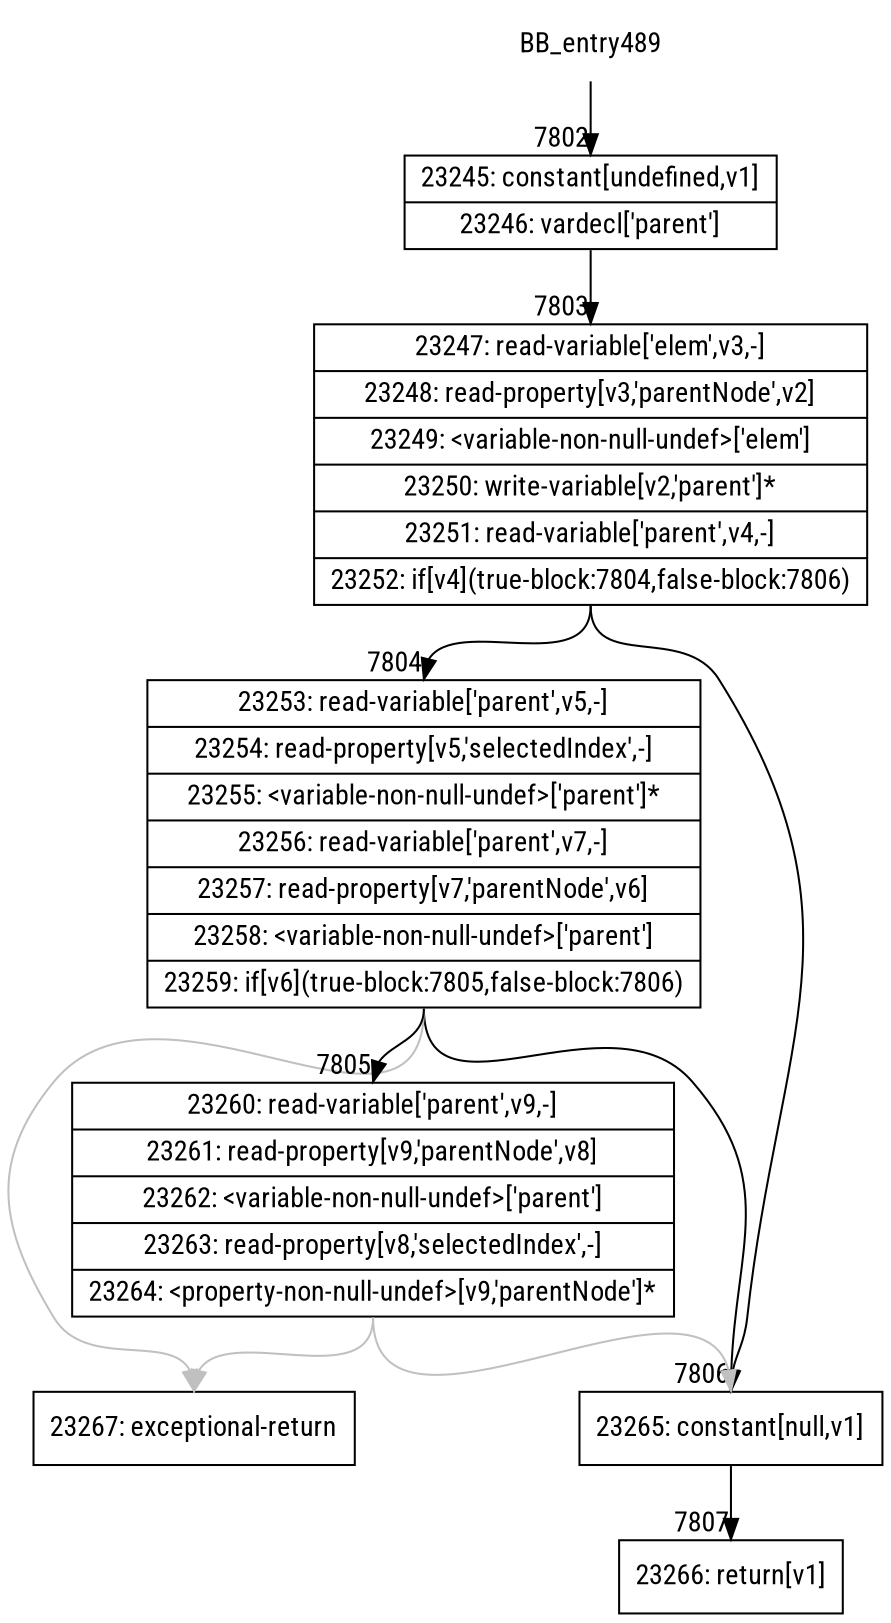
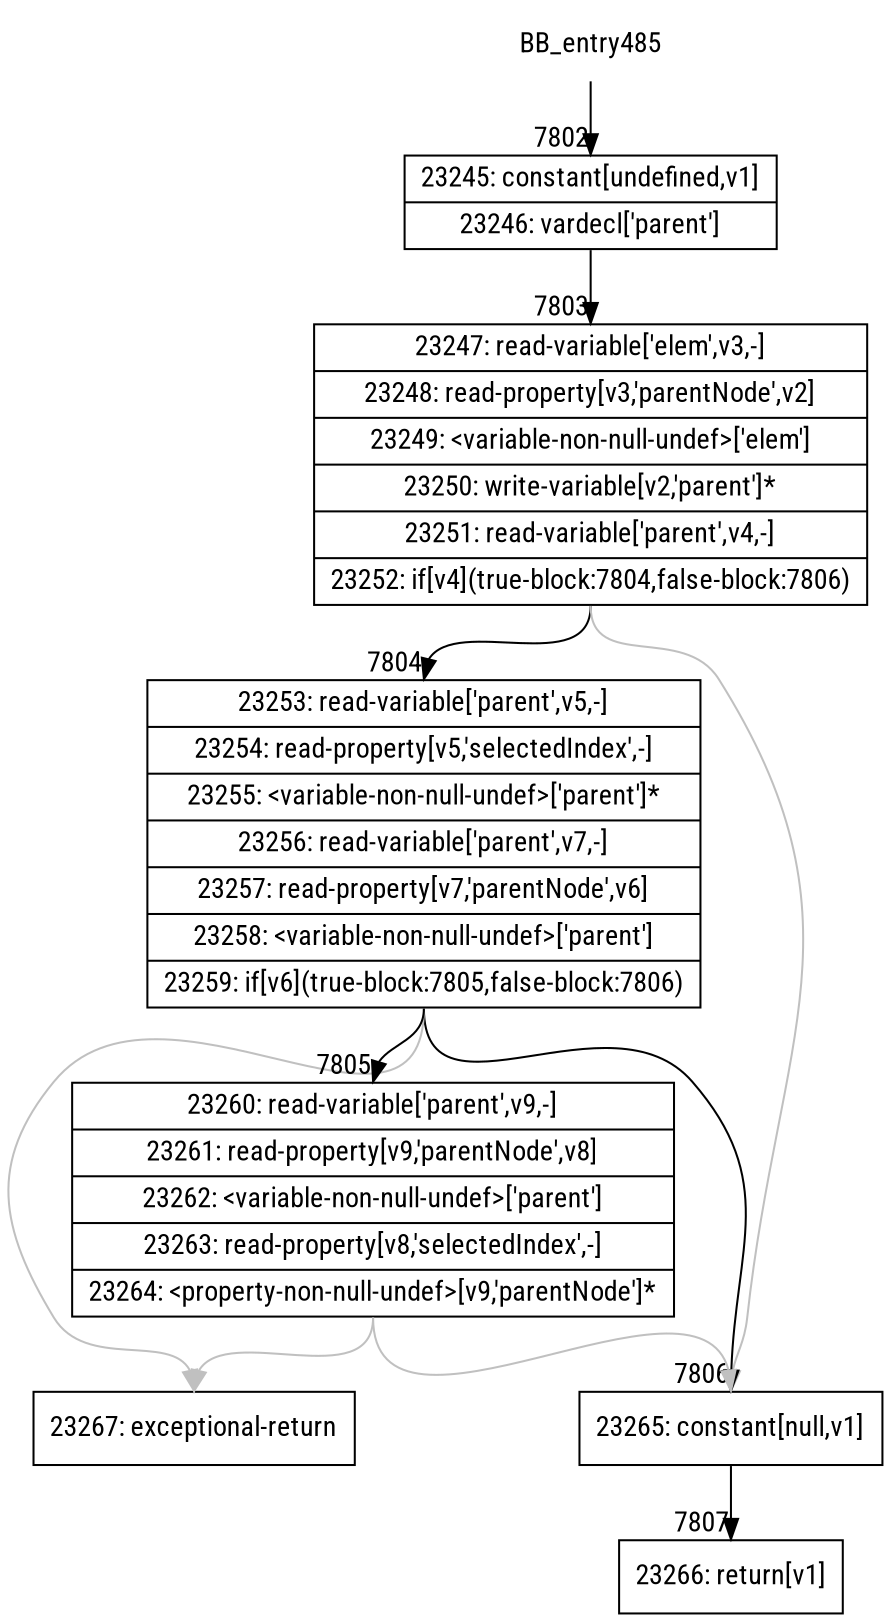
(591, 45) -> (591, 45)
(802, 939) -> (802, 939)
